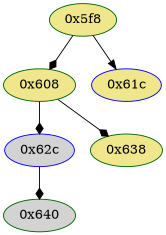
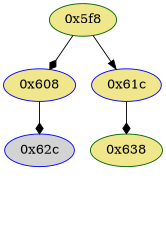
(40, 85) -> (40, 85)
(79, 115) -> (126, 112)
(40, 216) -> none
